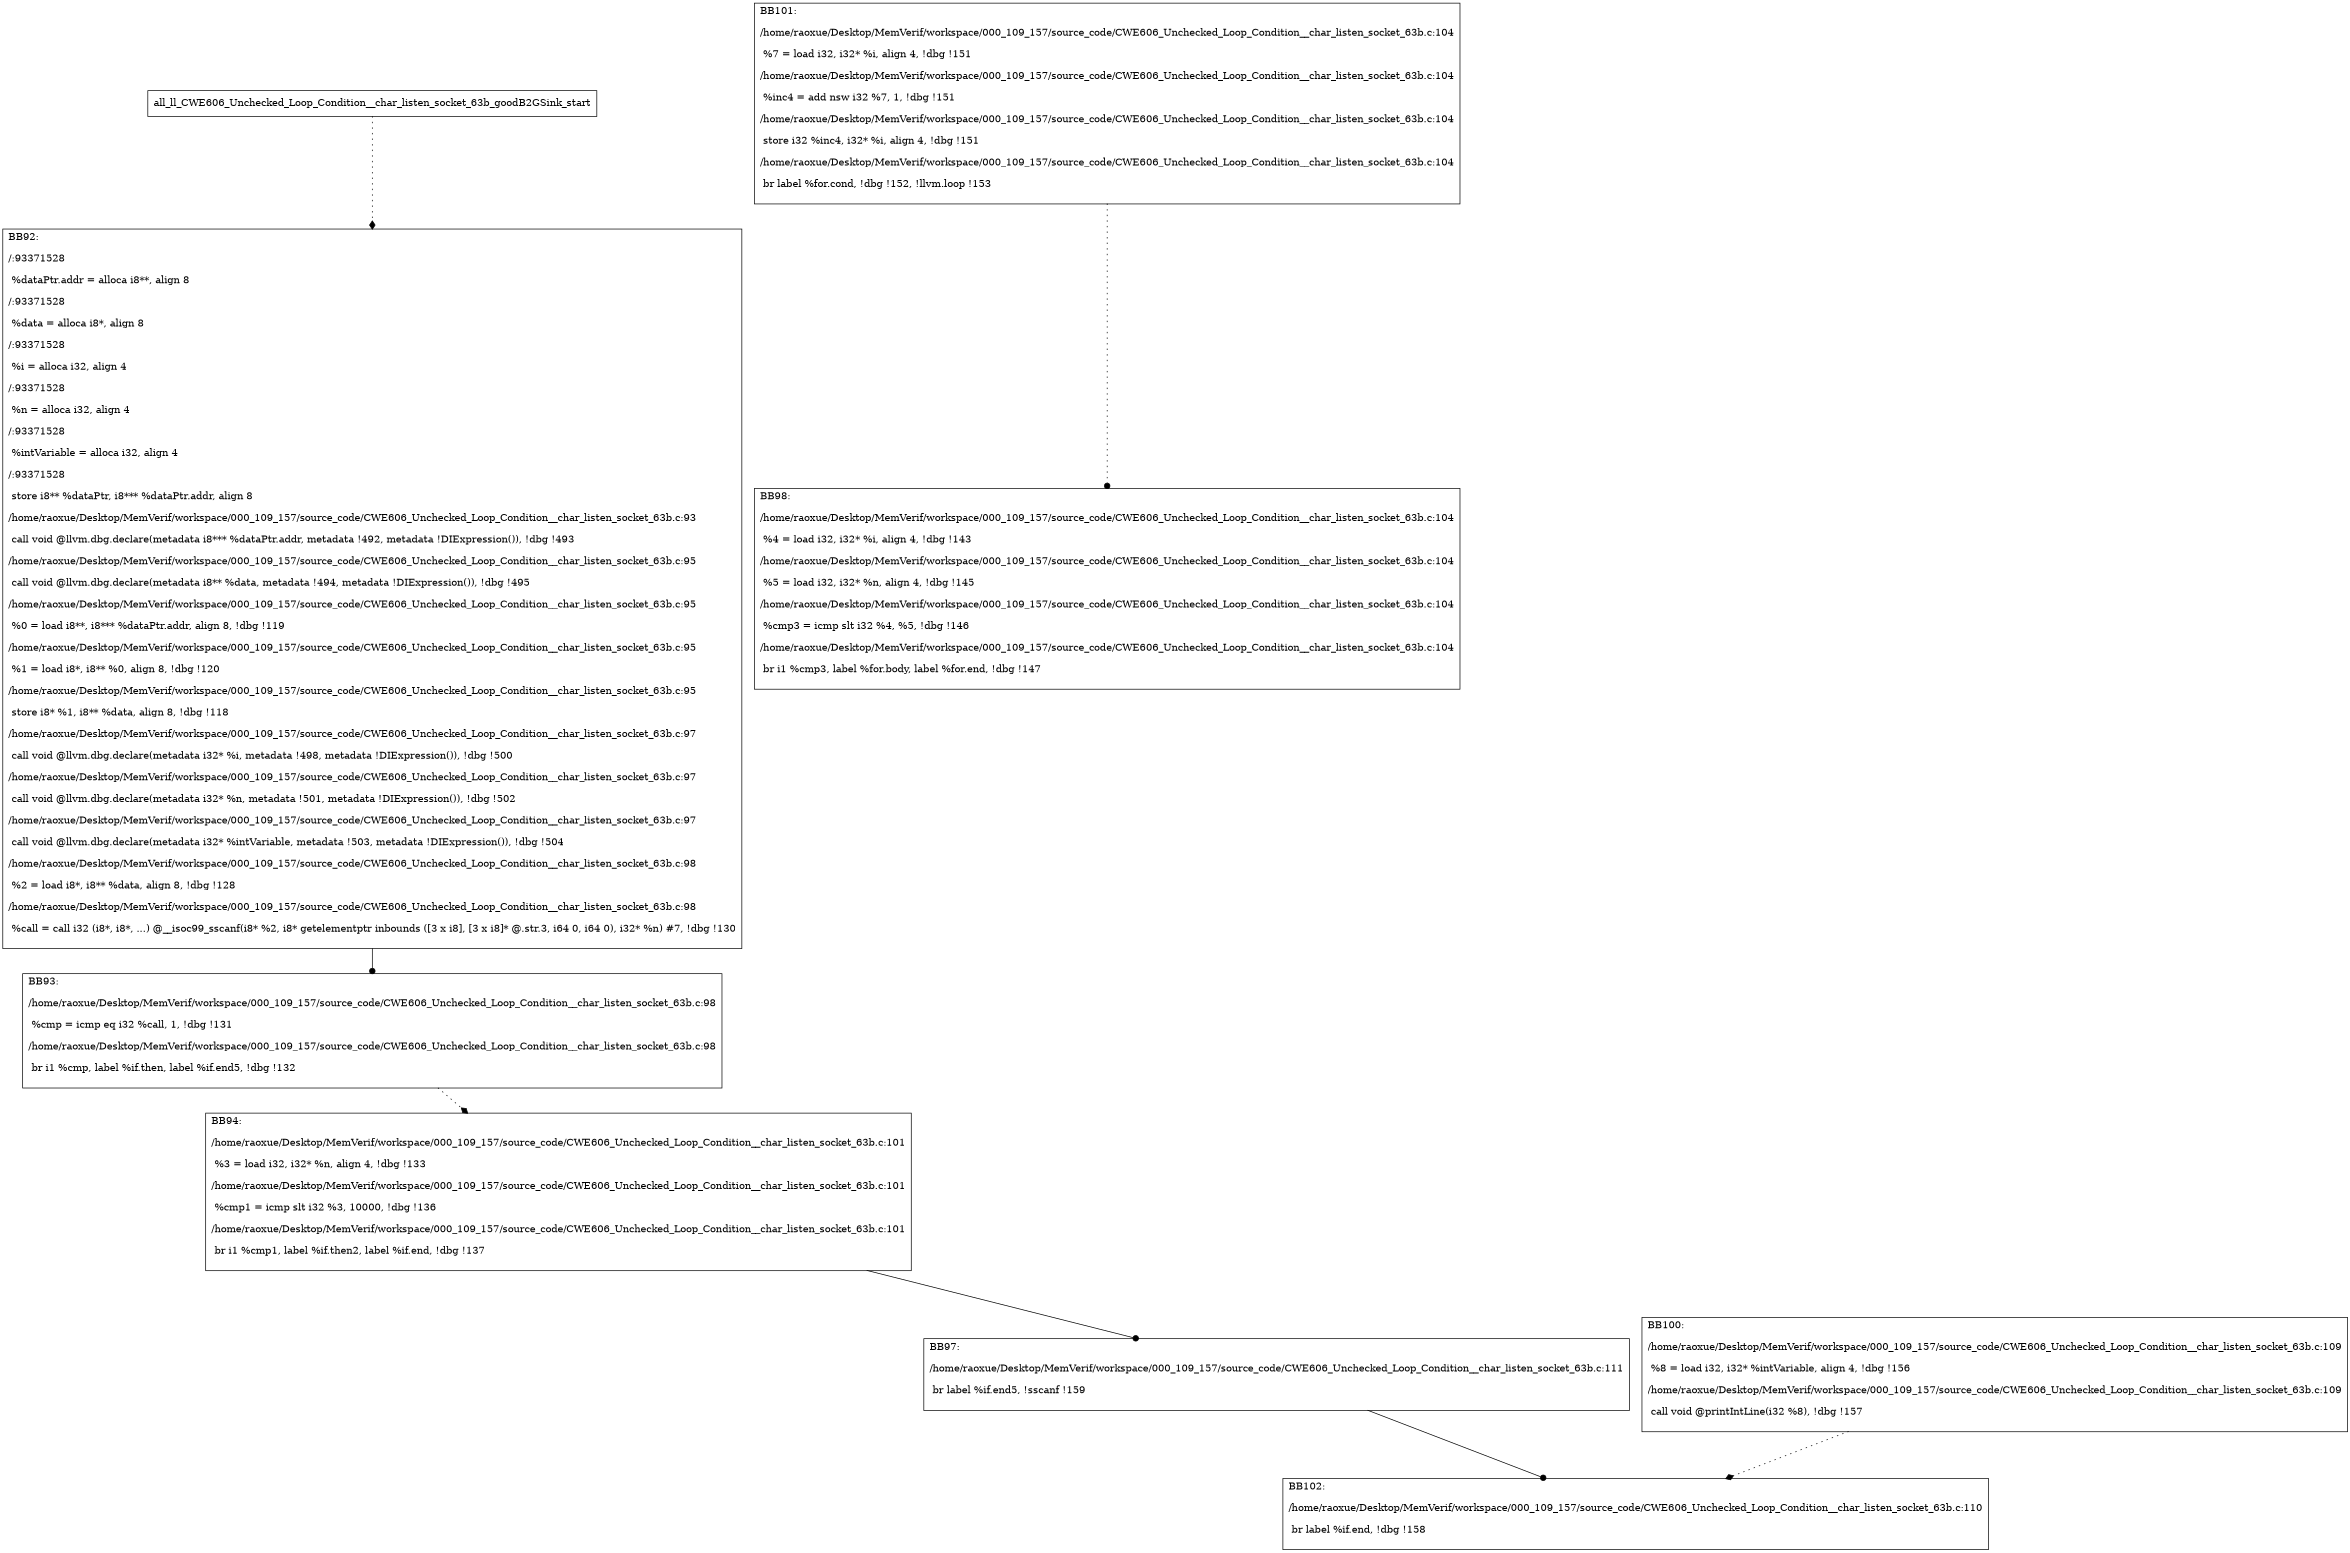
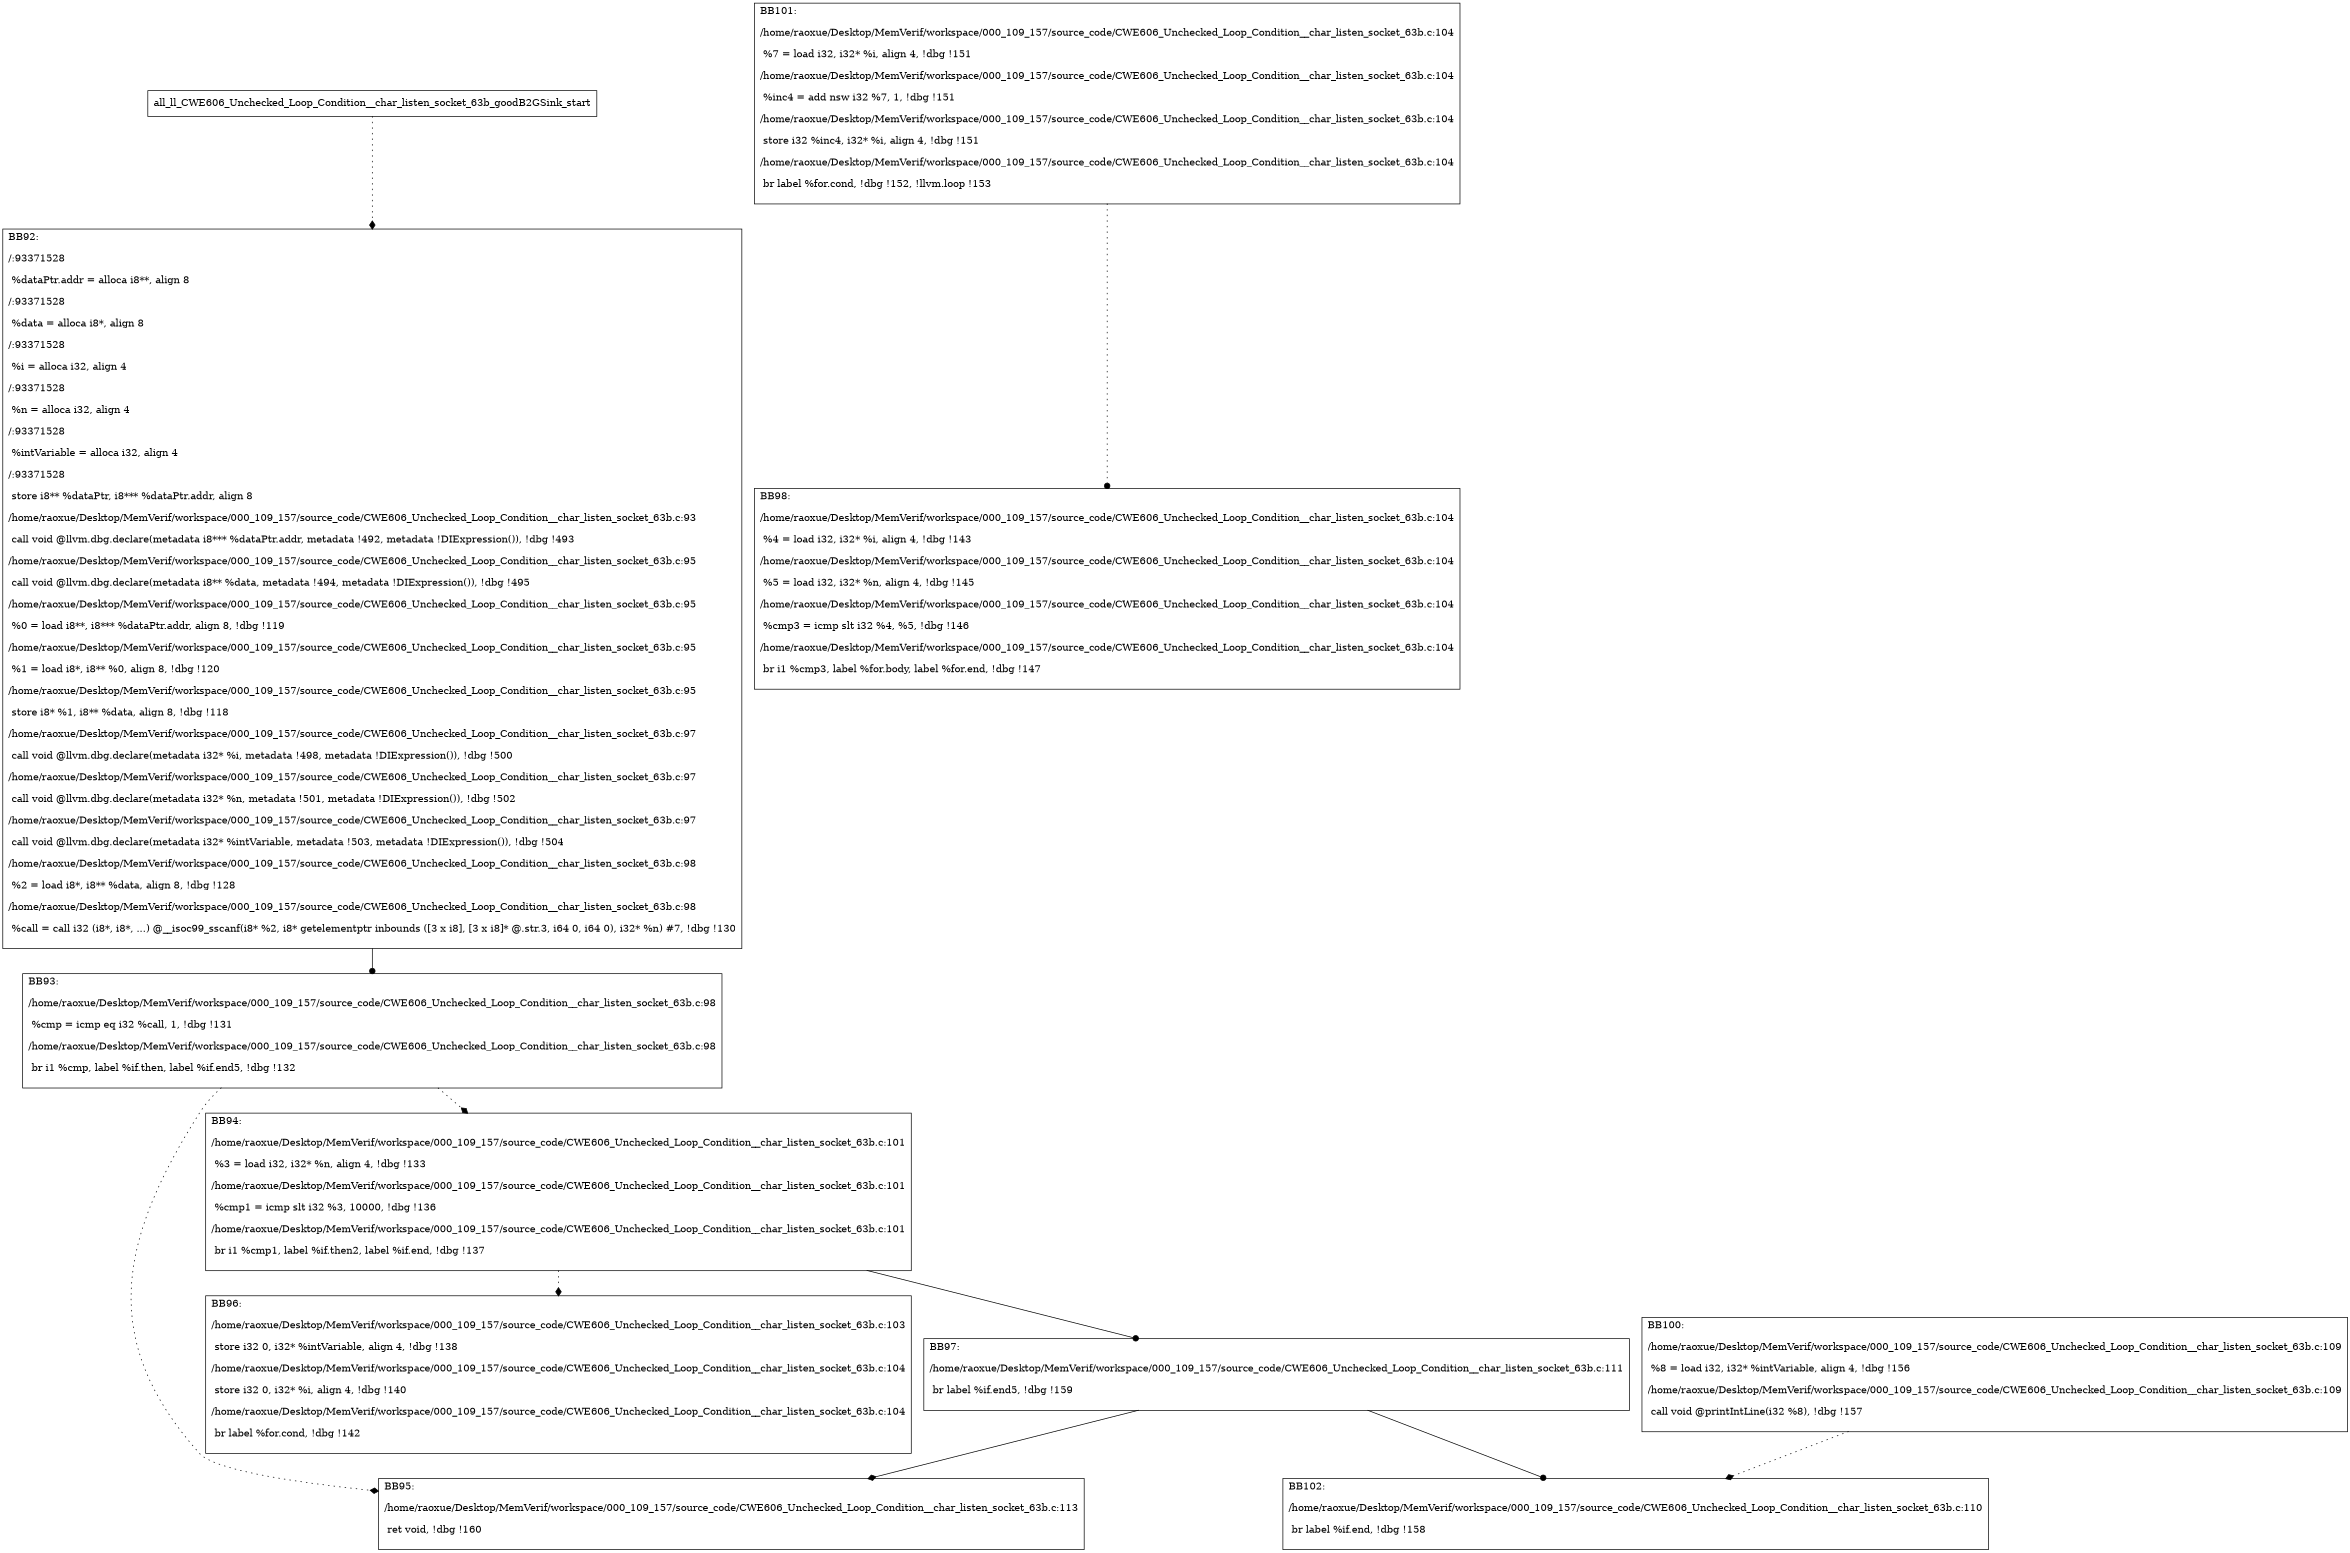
none -> (558, 1375)
(1007, 1390) -> (1001, 1390)
none -> (731, 1514)
